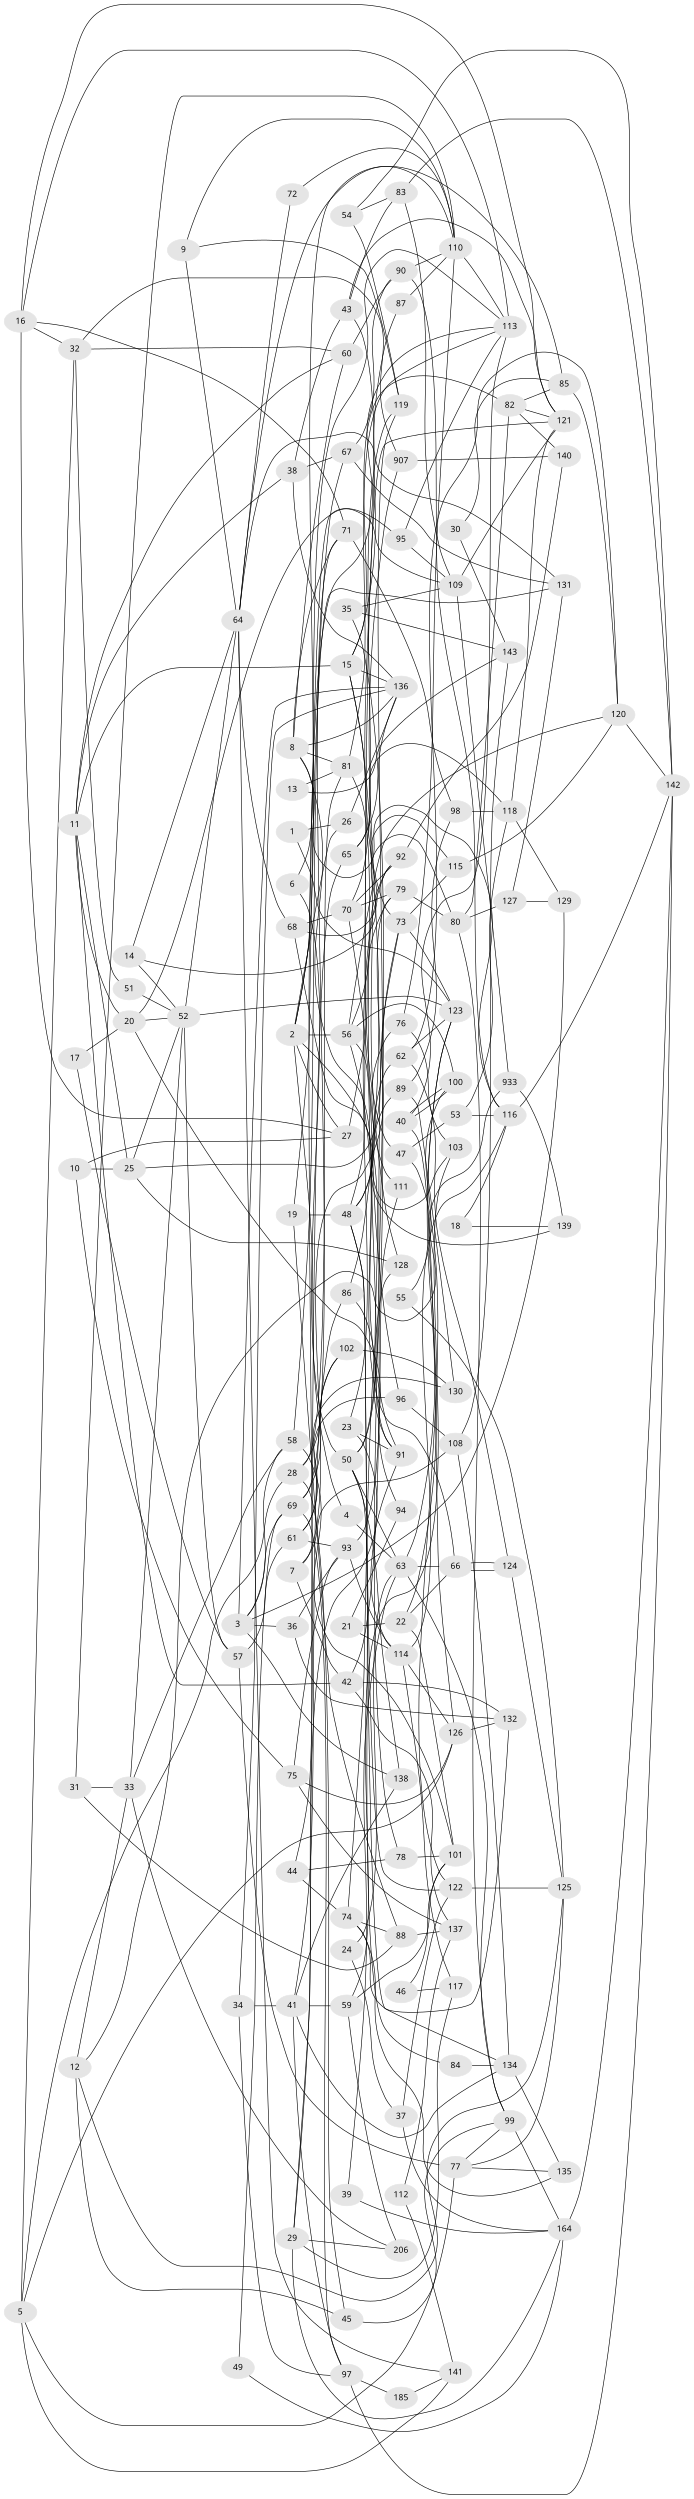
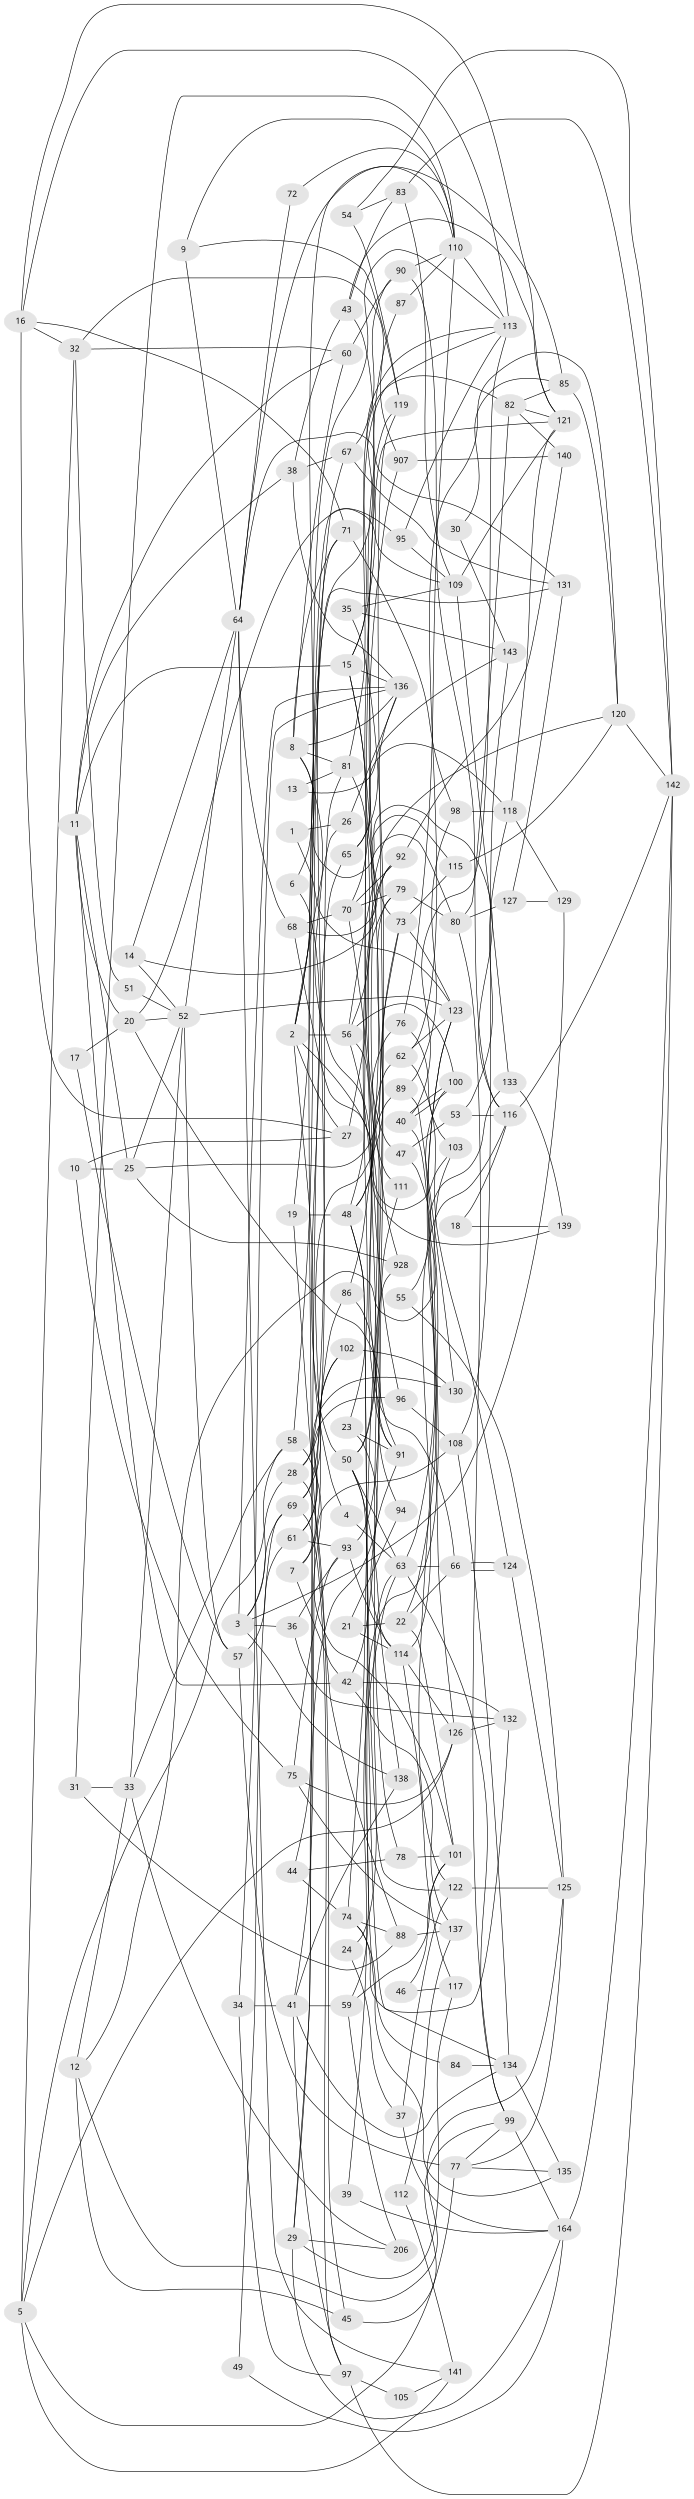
(510, 1083) -> (510, 1083)
(401, 1266) -> (401, 1266)
(401, 2398) -> (401, 2398)
